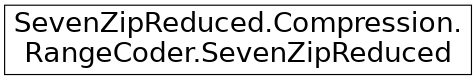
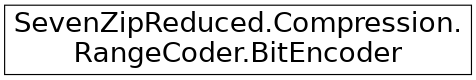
(238, 40) -> (238, 40)
